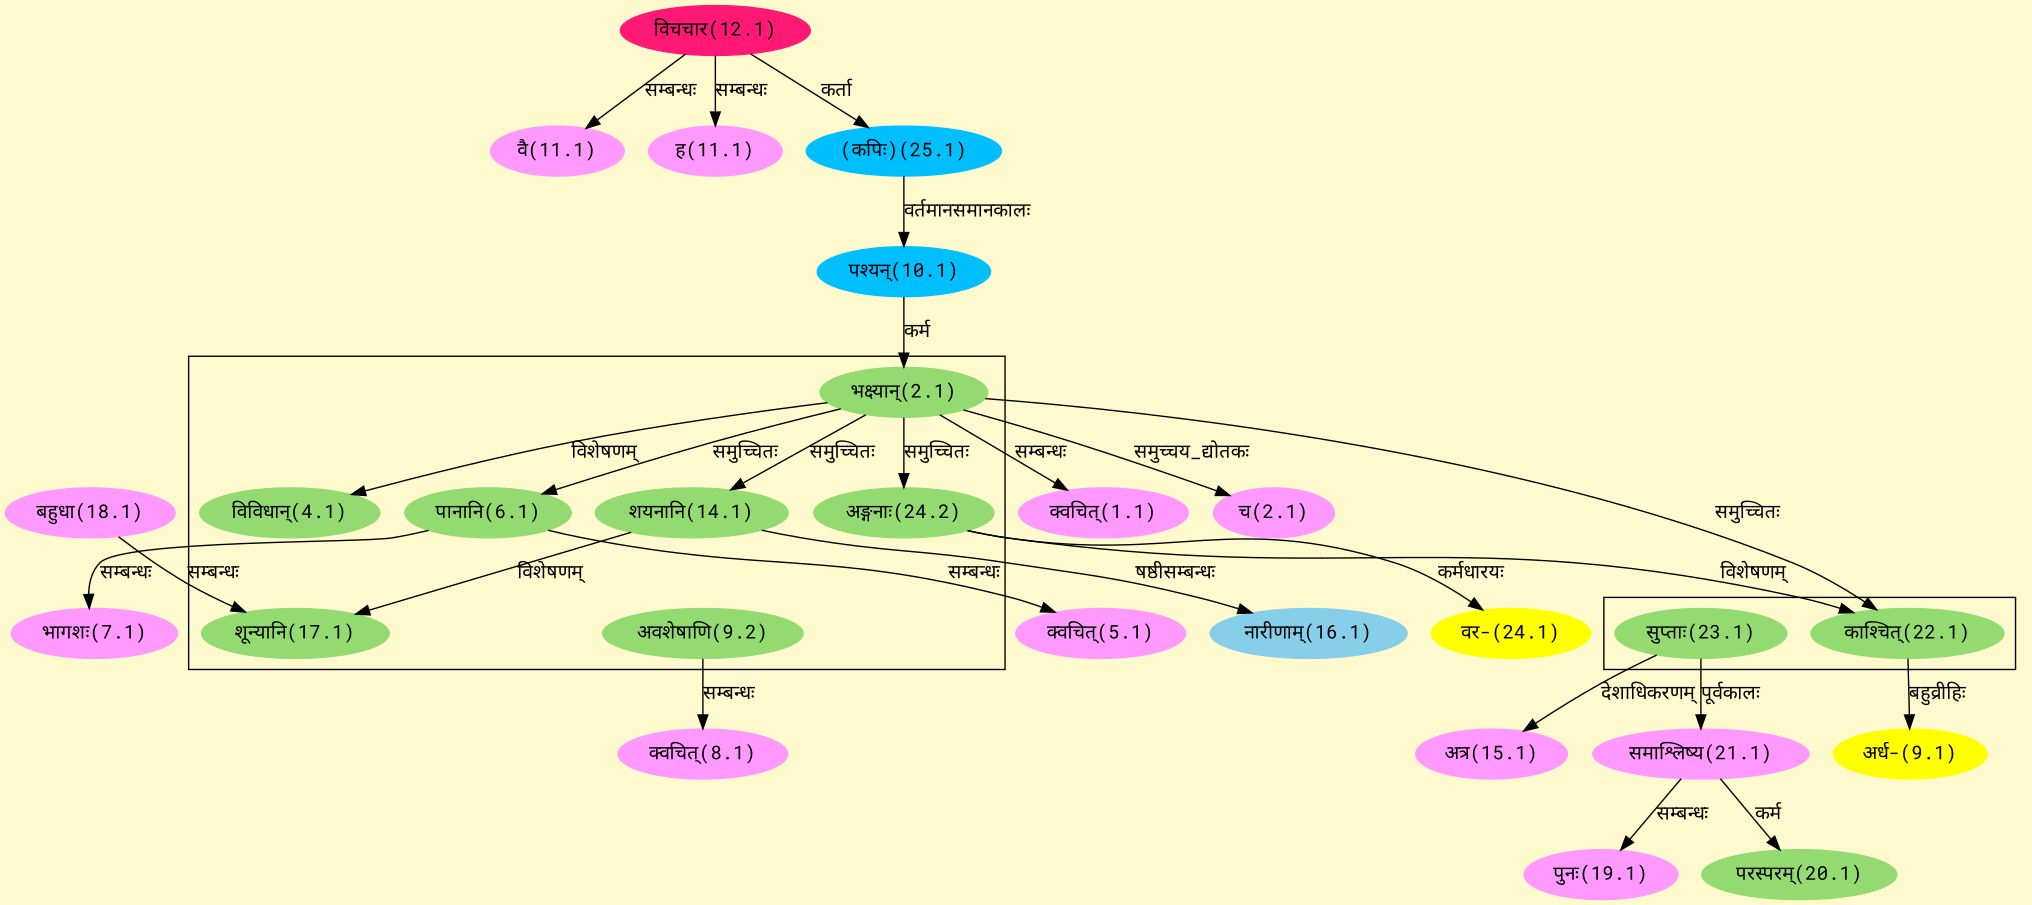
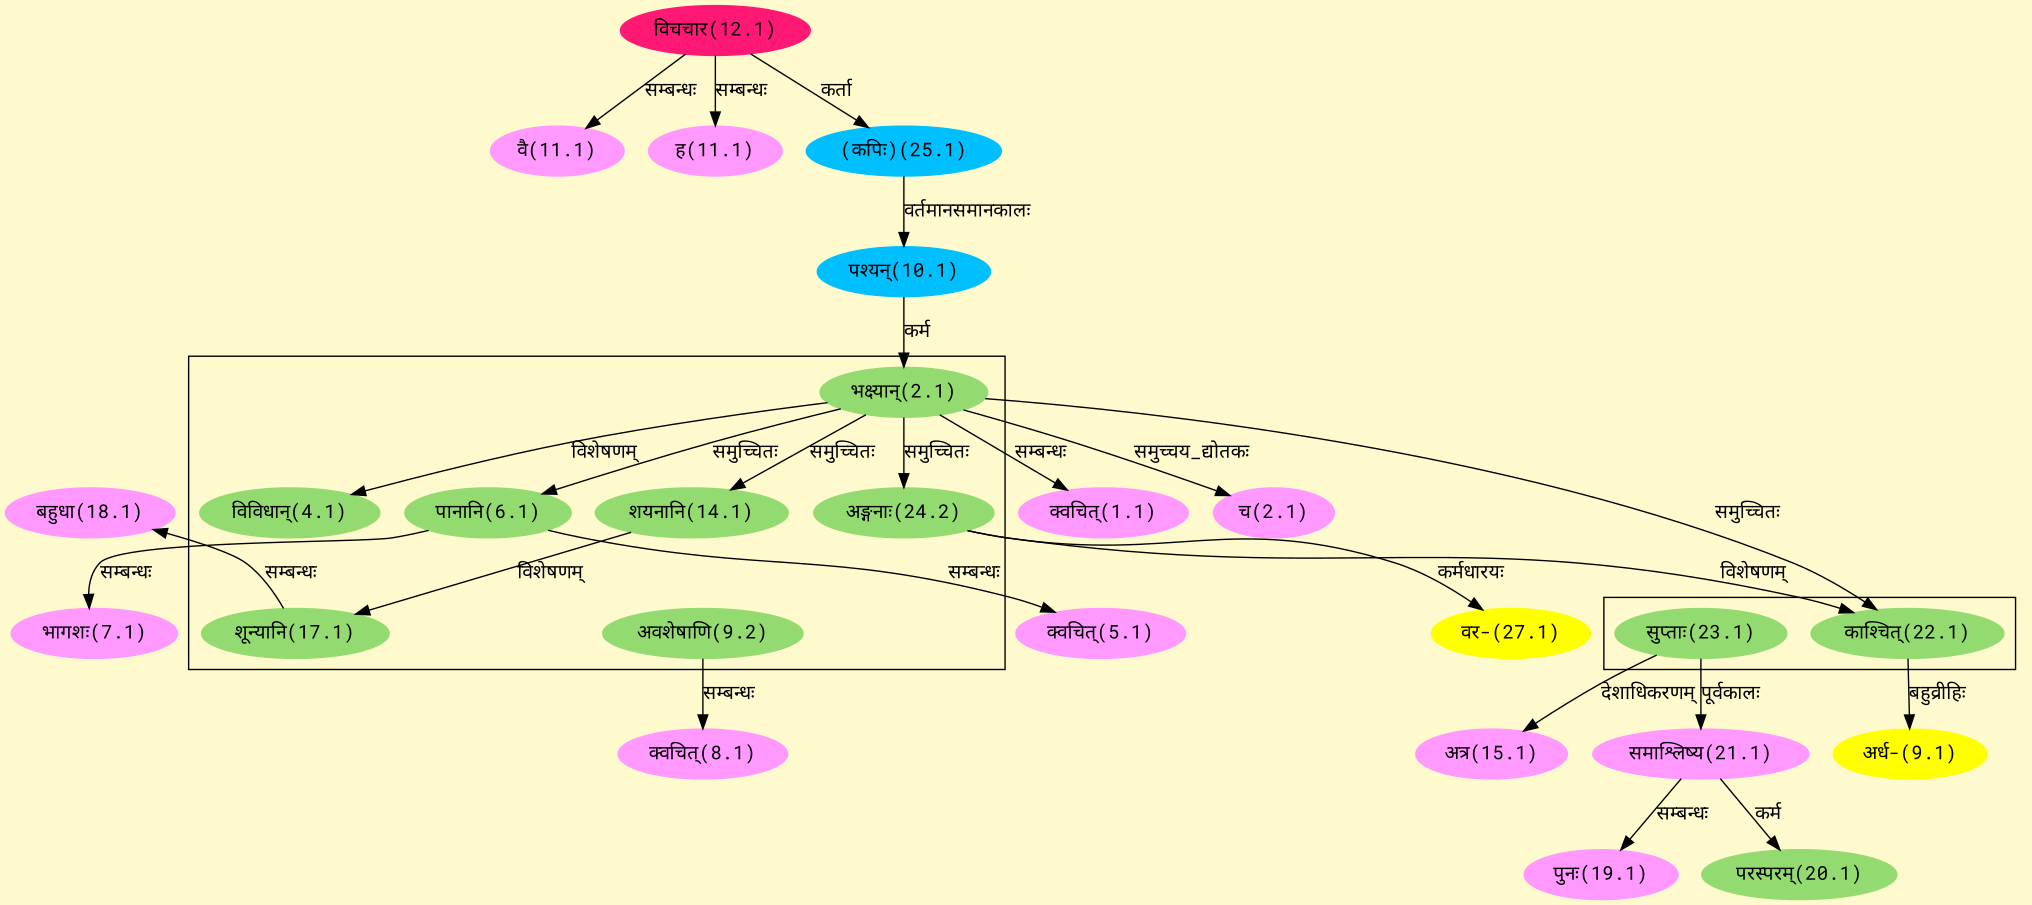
(173, 575) -> (235, 557)
(1309, 633) -> none
(1511, 633) -> (1511, 633)
